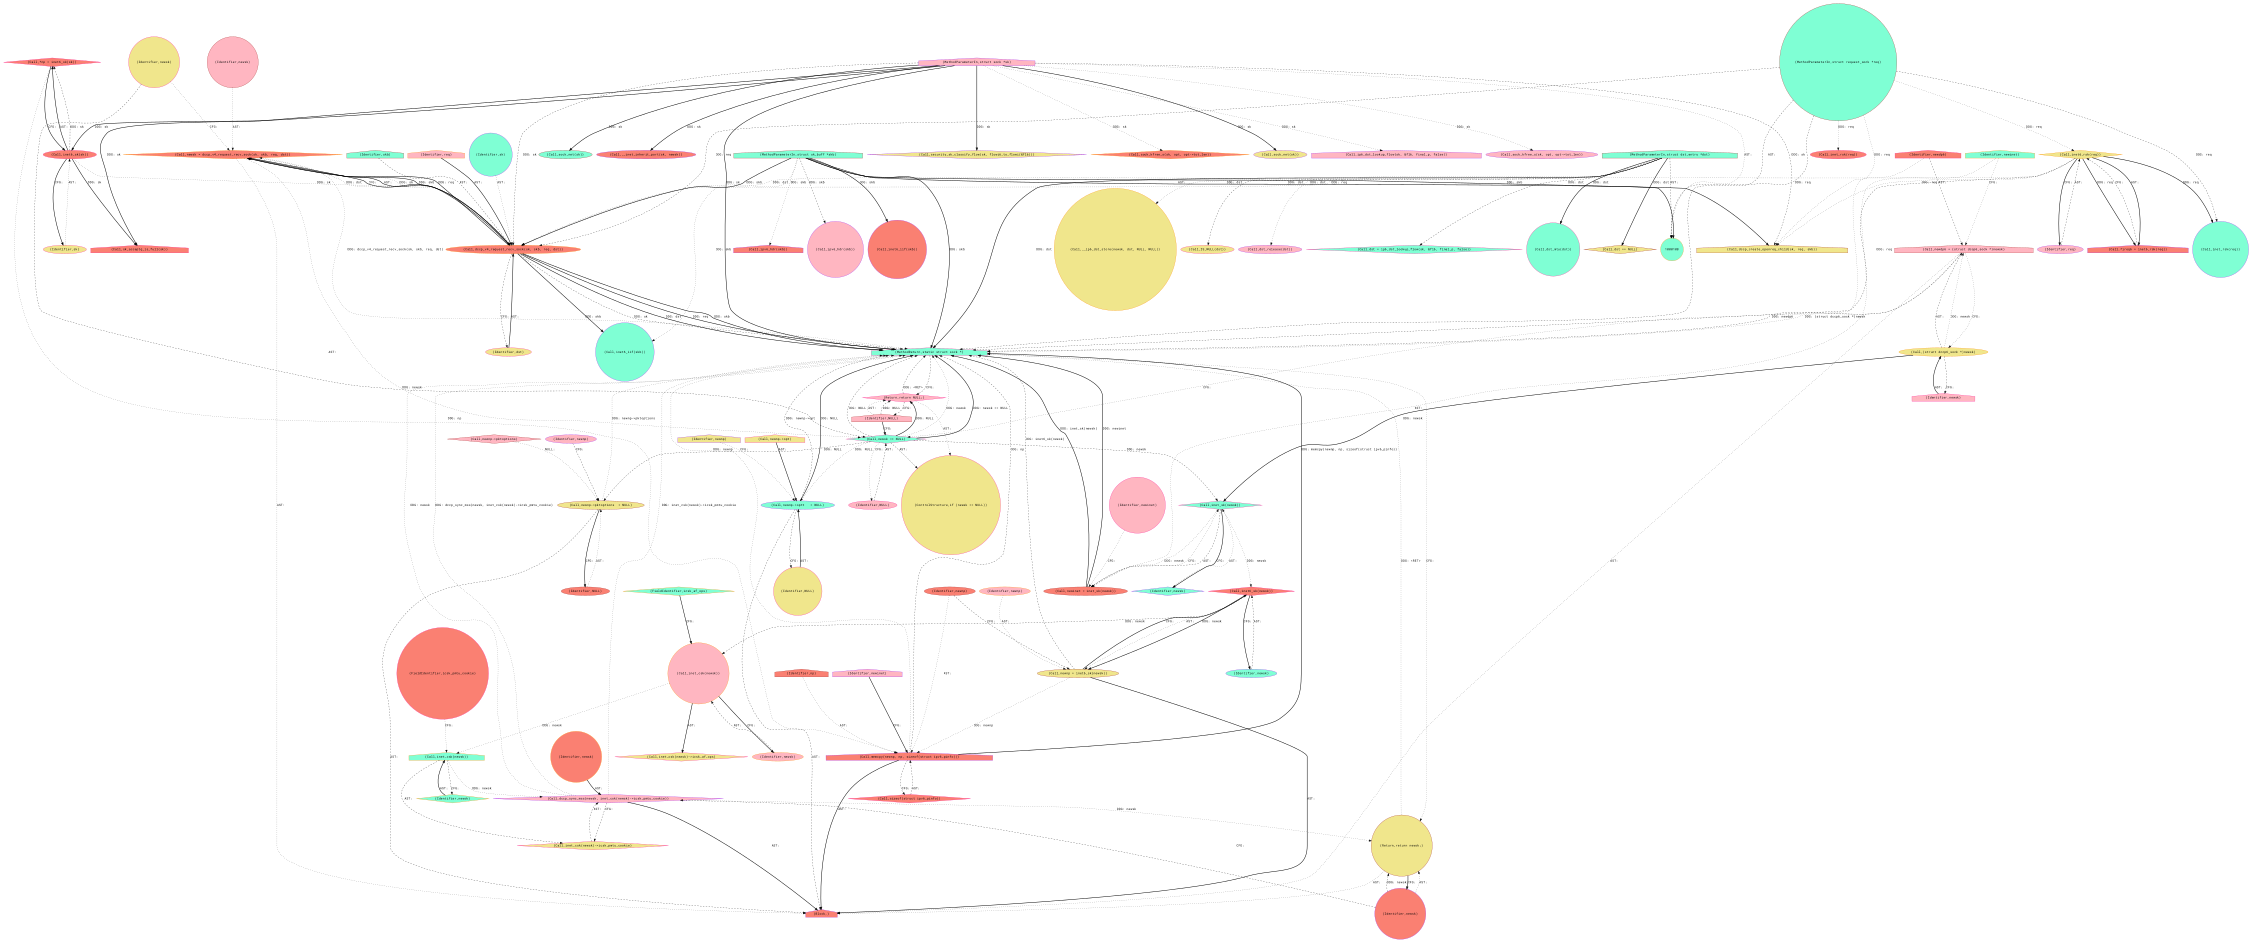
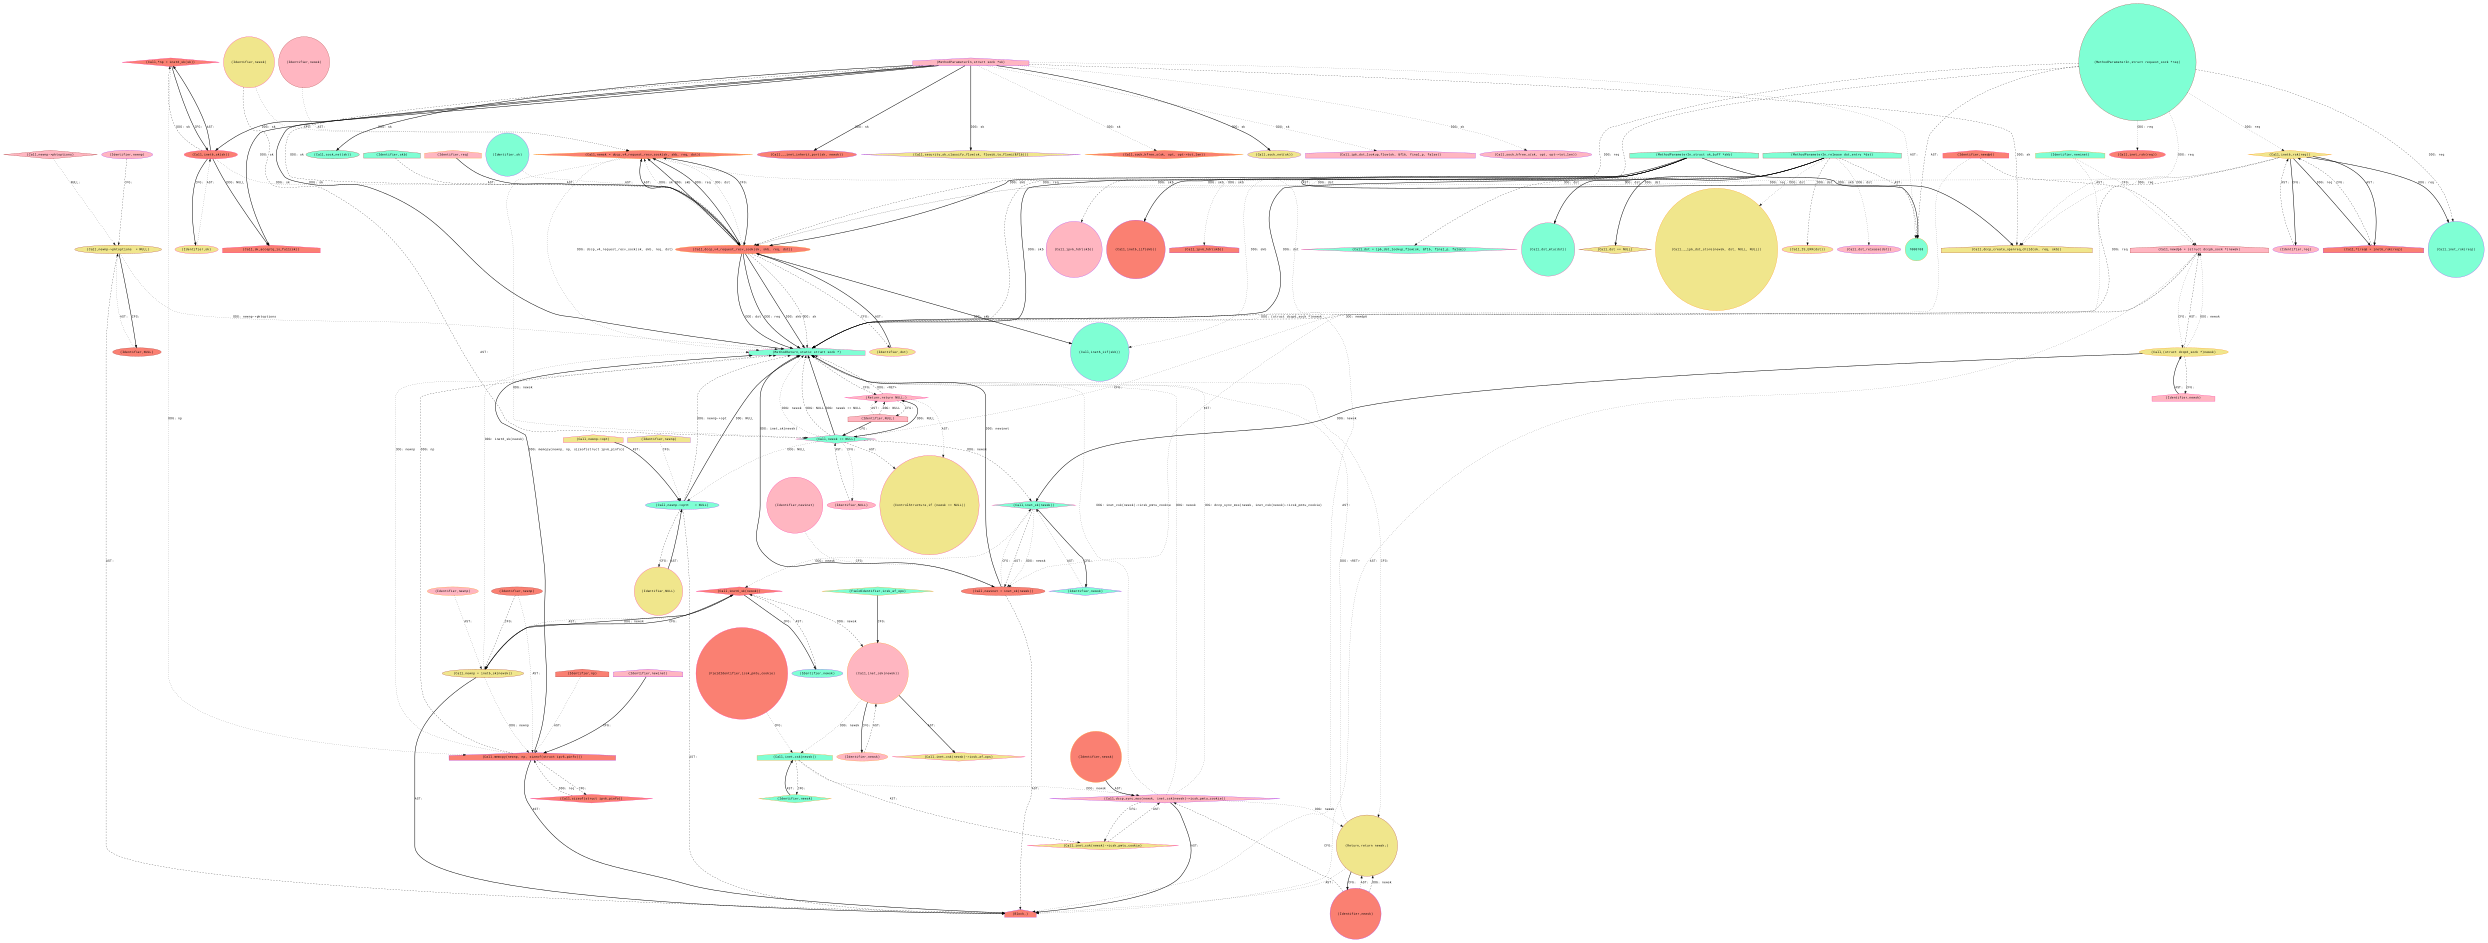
(1670, 155) -> (1832, 155)
(95, 182) -> (235, 182)
(1207, 249) -> (1808, 249)
(737, 452) -> none
(1028, 502) -> (485, 397)
none -> (1032, 749)
(917, 788) -> (567, 788)
